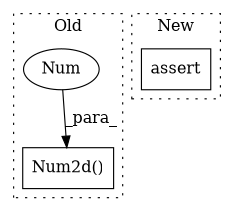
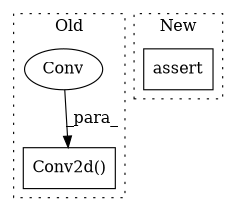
(61, 69) -> (64, 69)
(68, 168) -> (69, 168)
